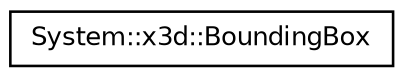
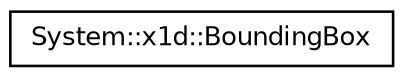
(202, 39) -> (202, 39)
